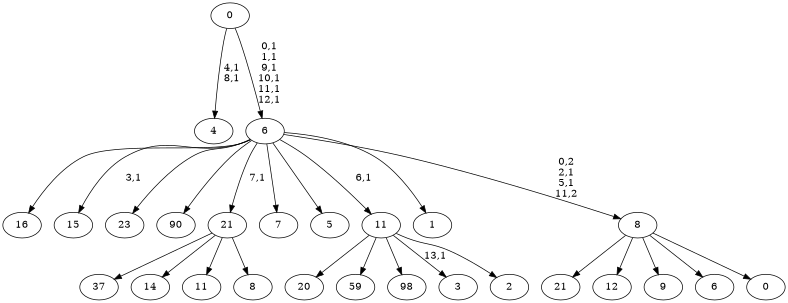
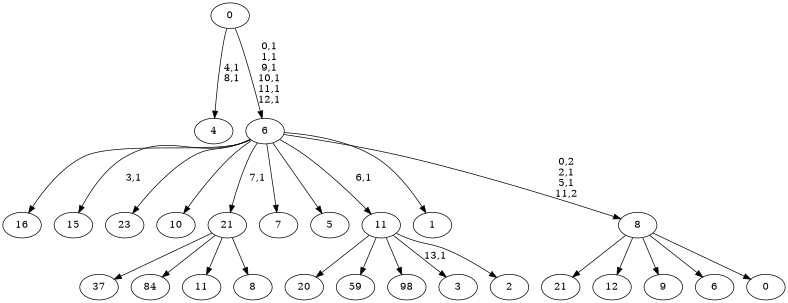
(176, 225) -> (176, 225)
(150, 287) -> (150, 287)
